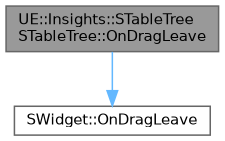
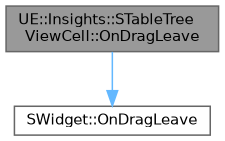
(112, 29) -> (112, 29)
